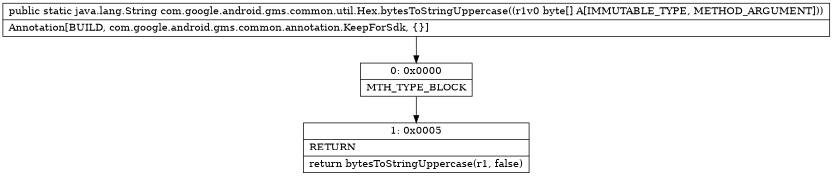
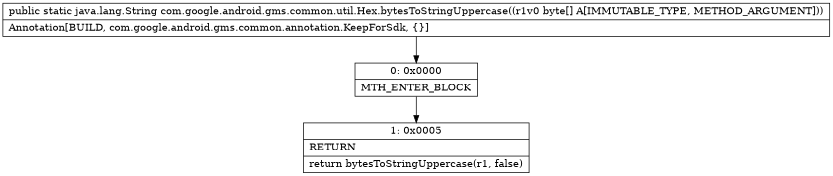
(416, 88) -> (416, 88)
